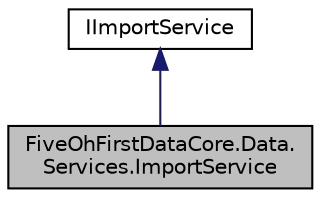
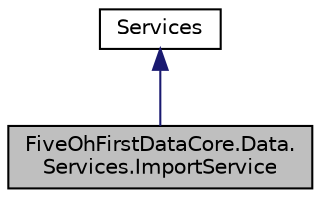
(160, 29) -> (160, 29)
